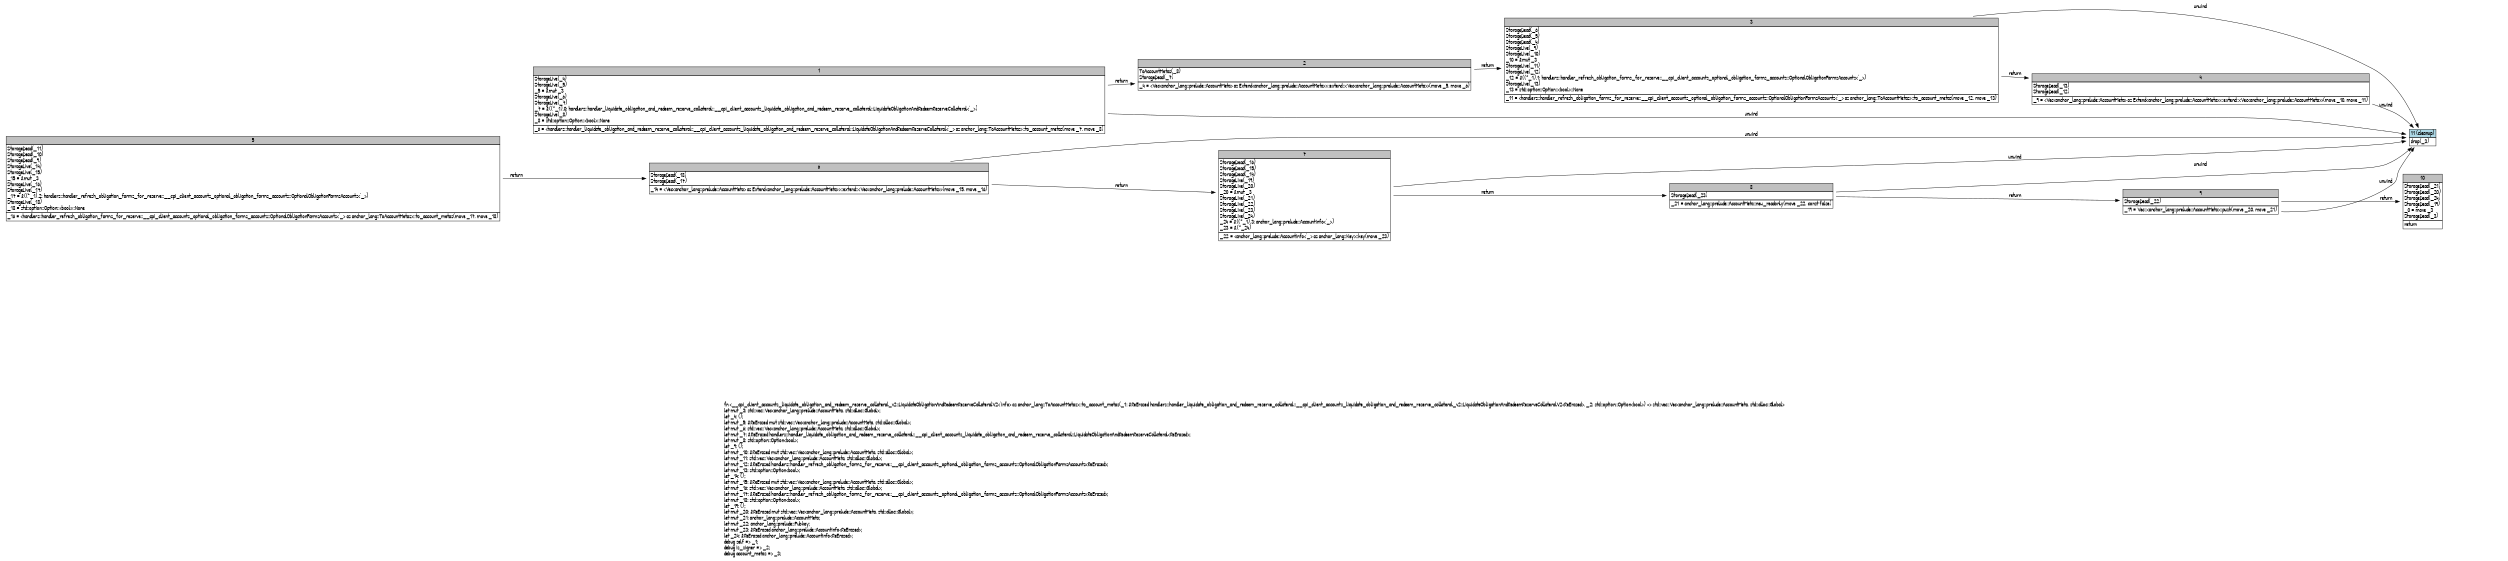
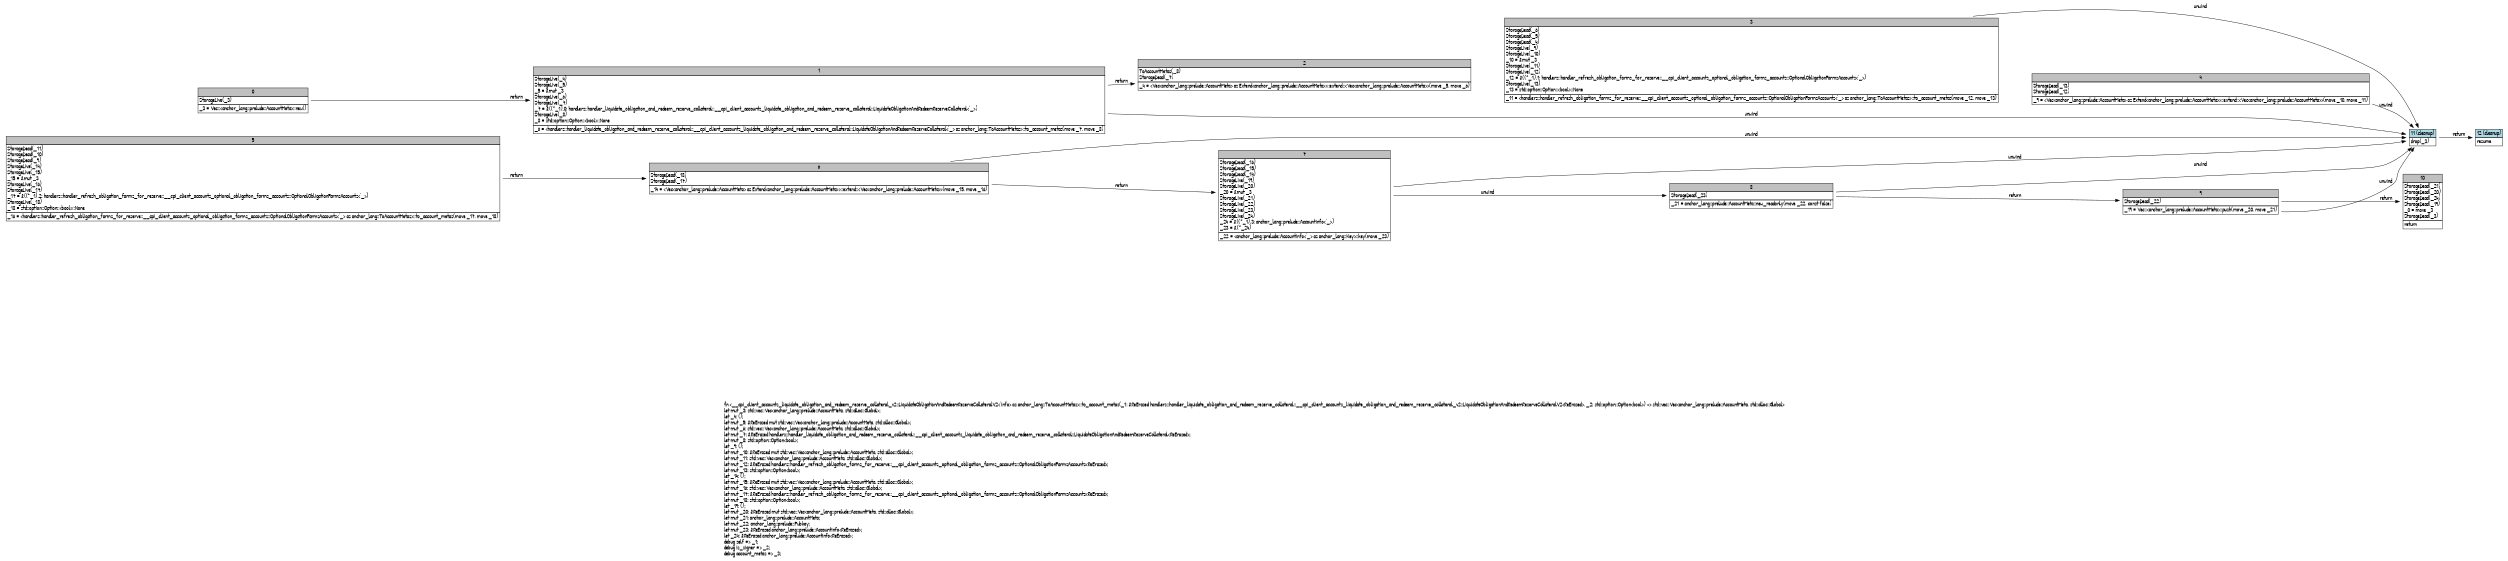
(1486, 69) -> none
(2013, 77) -> none
none -> (253, 100)
none -> (2489, 138)
(1488, 193) -> (1488, 193)
